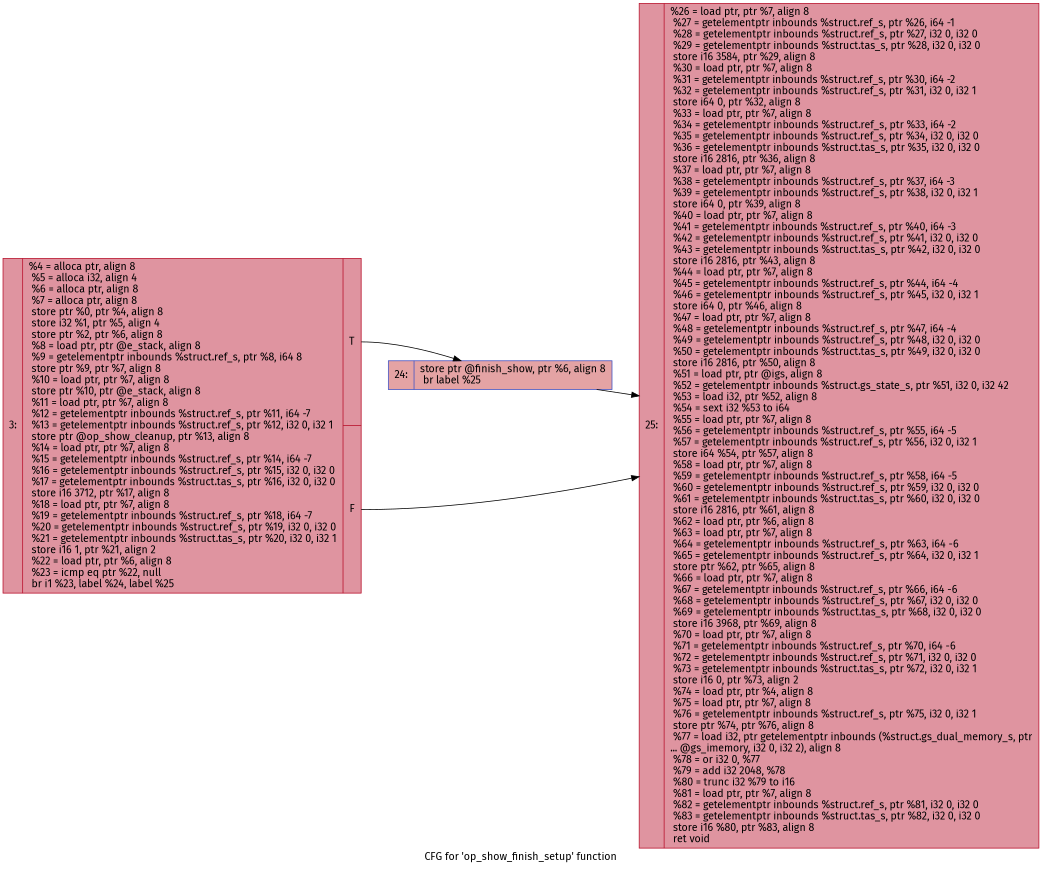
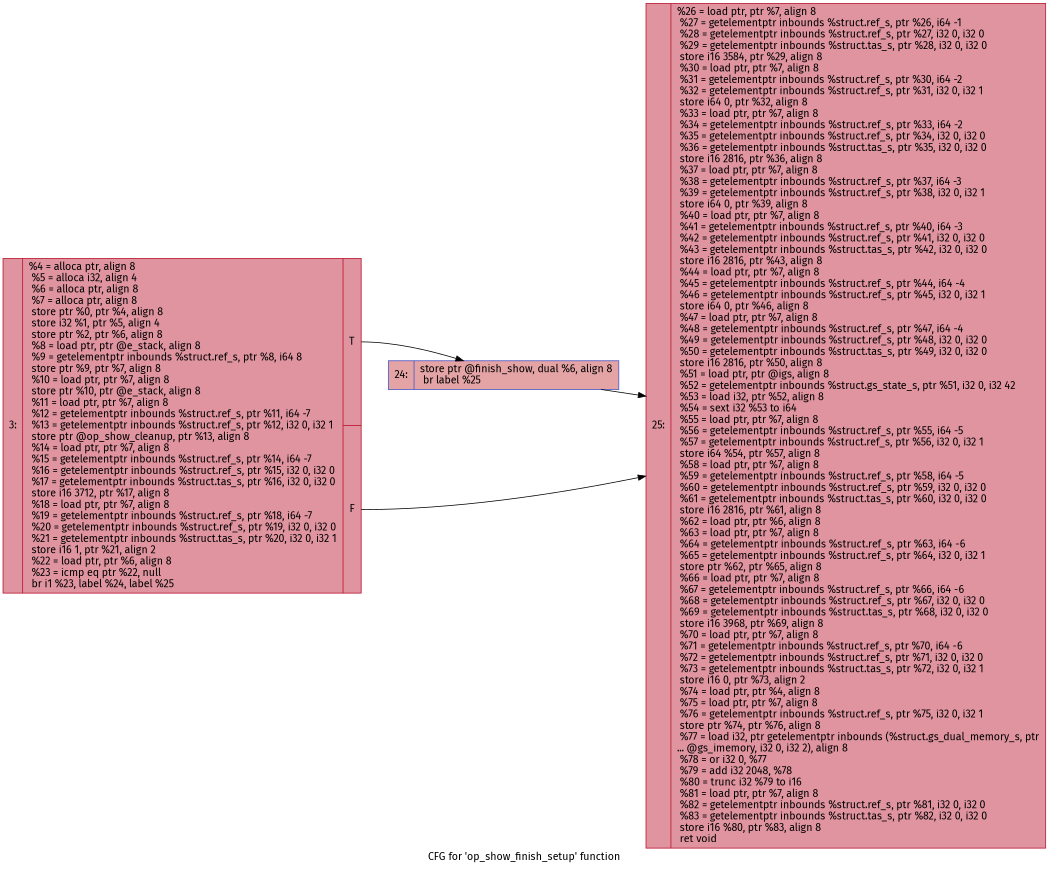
(513, 369) -> (516, 369)
